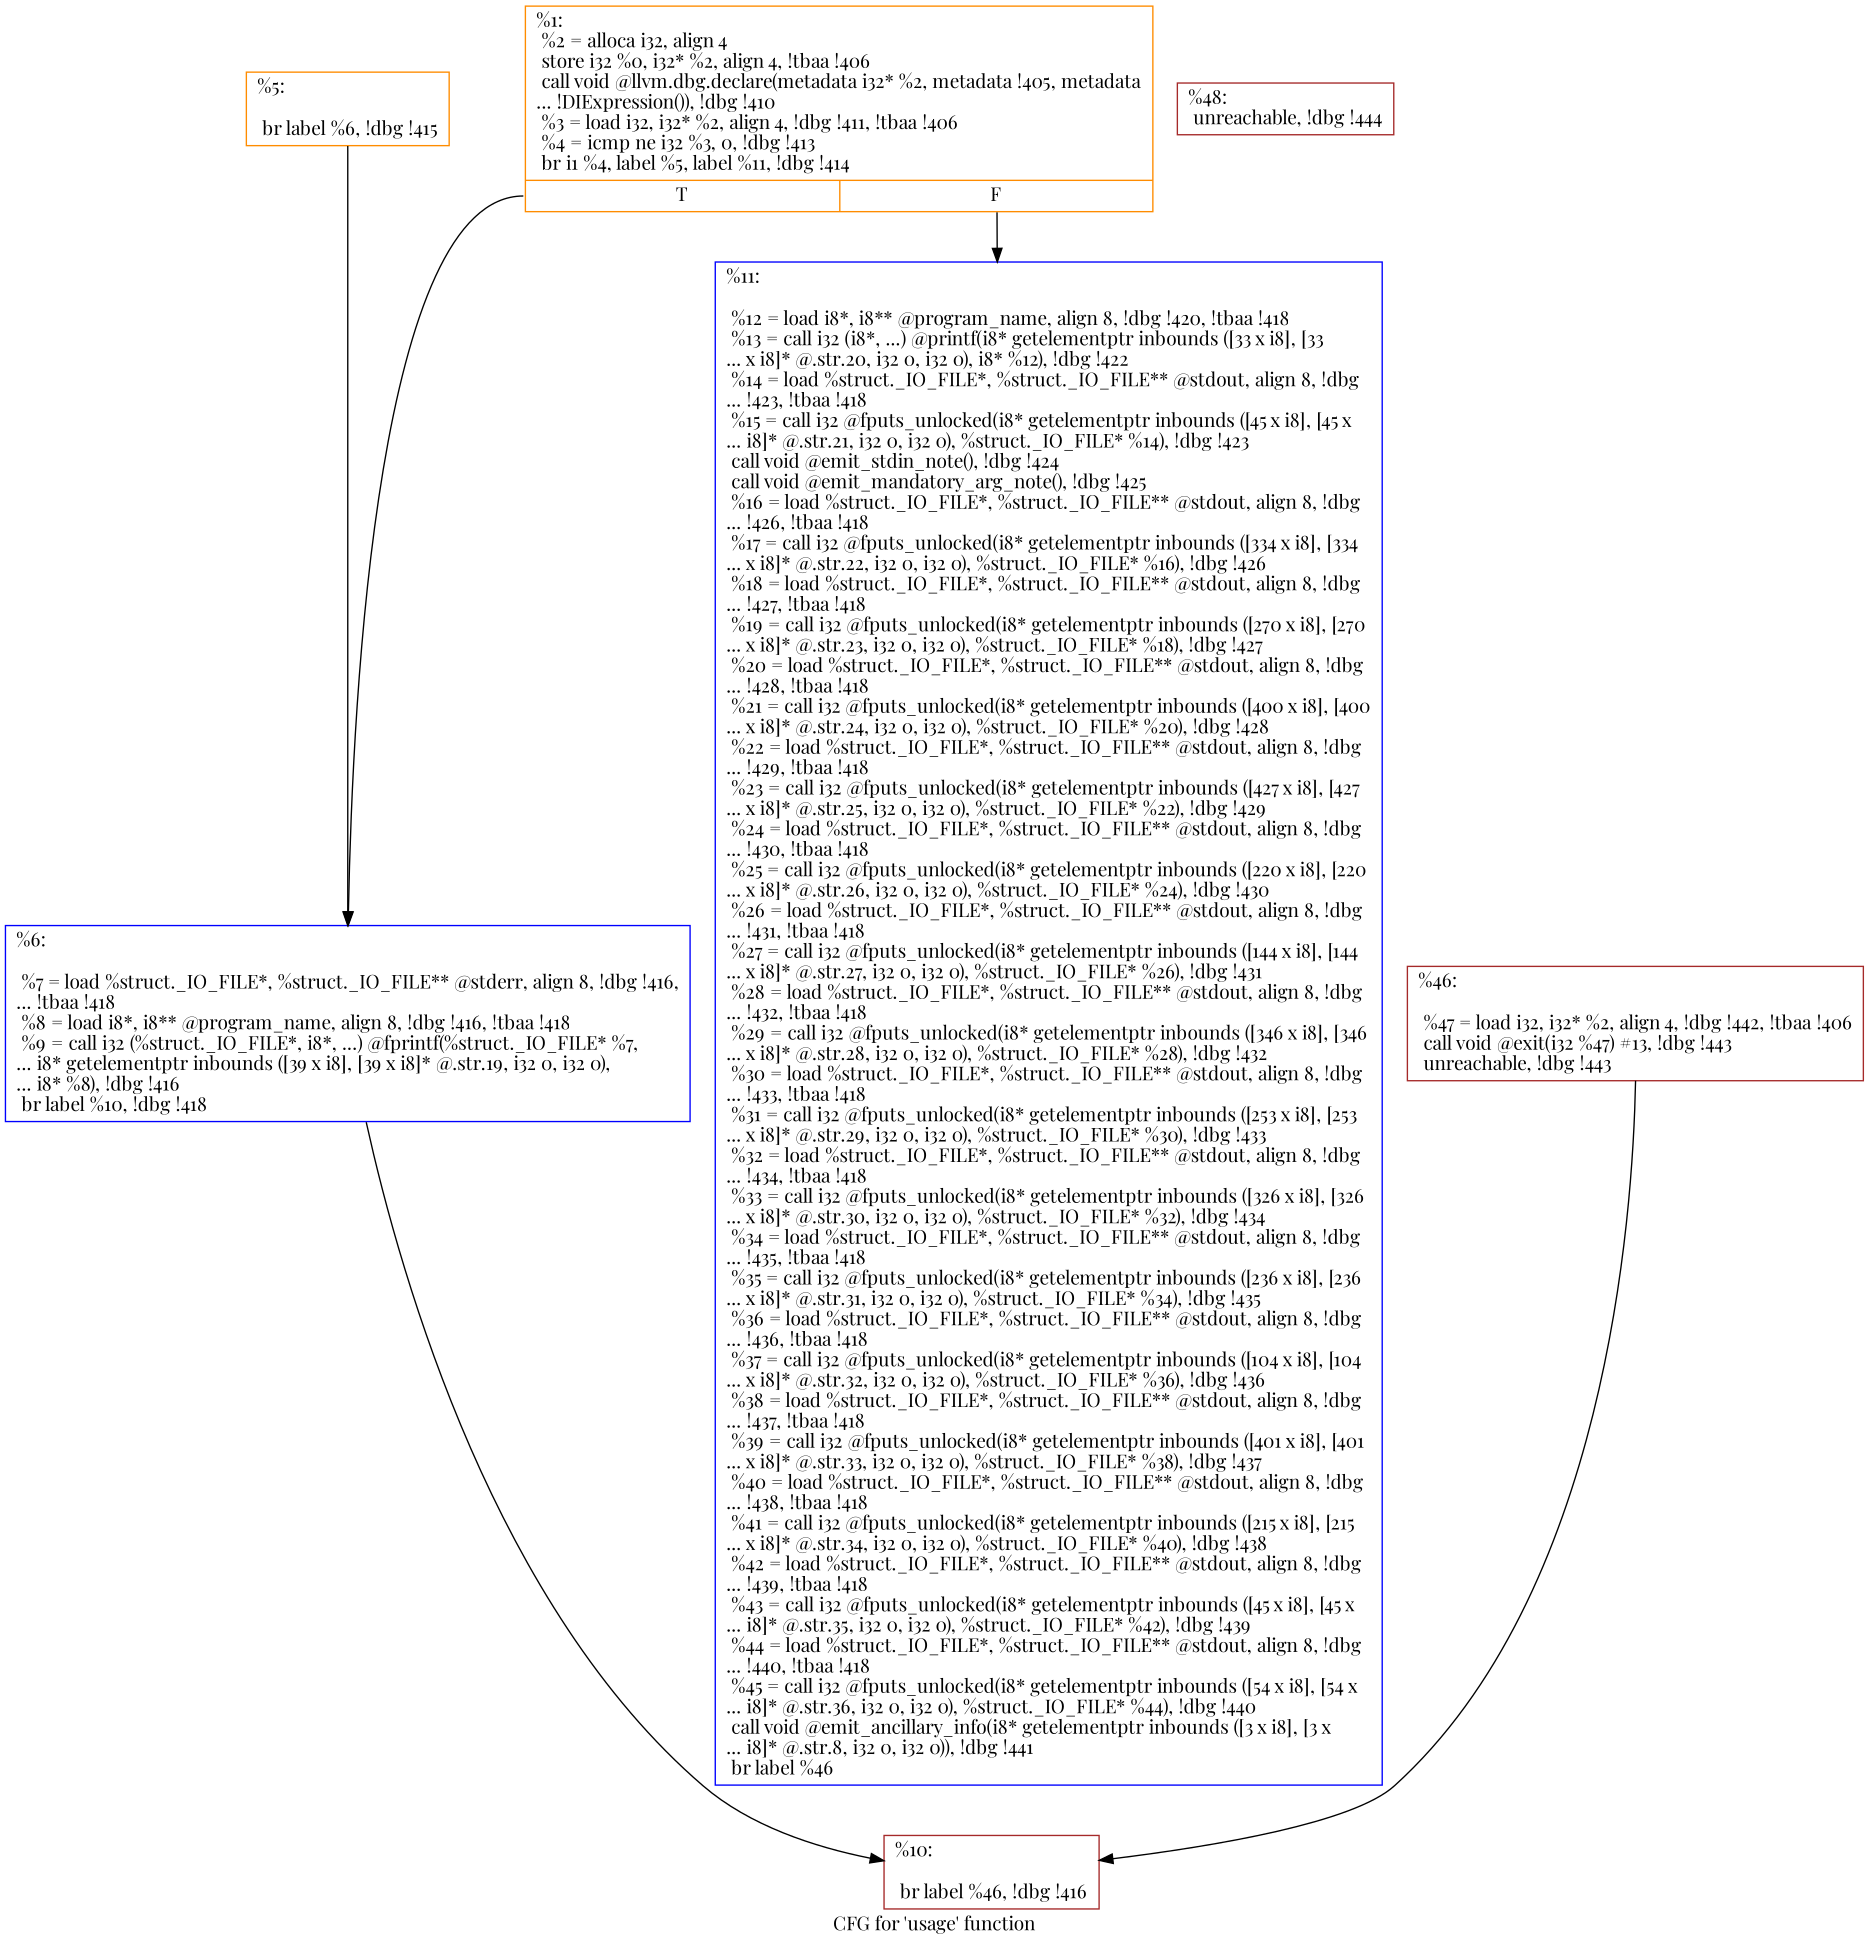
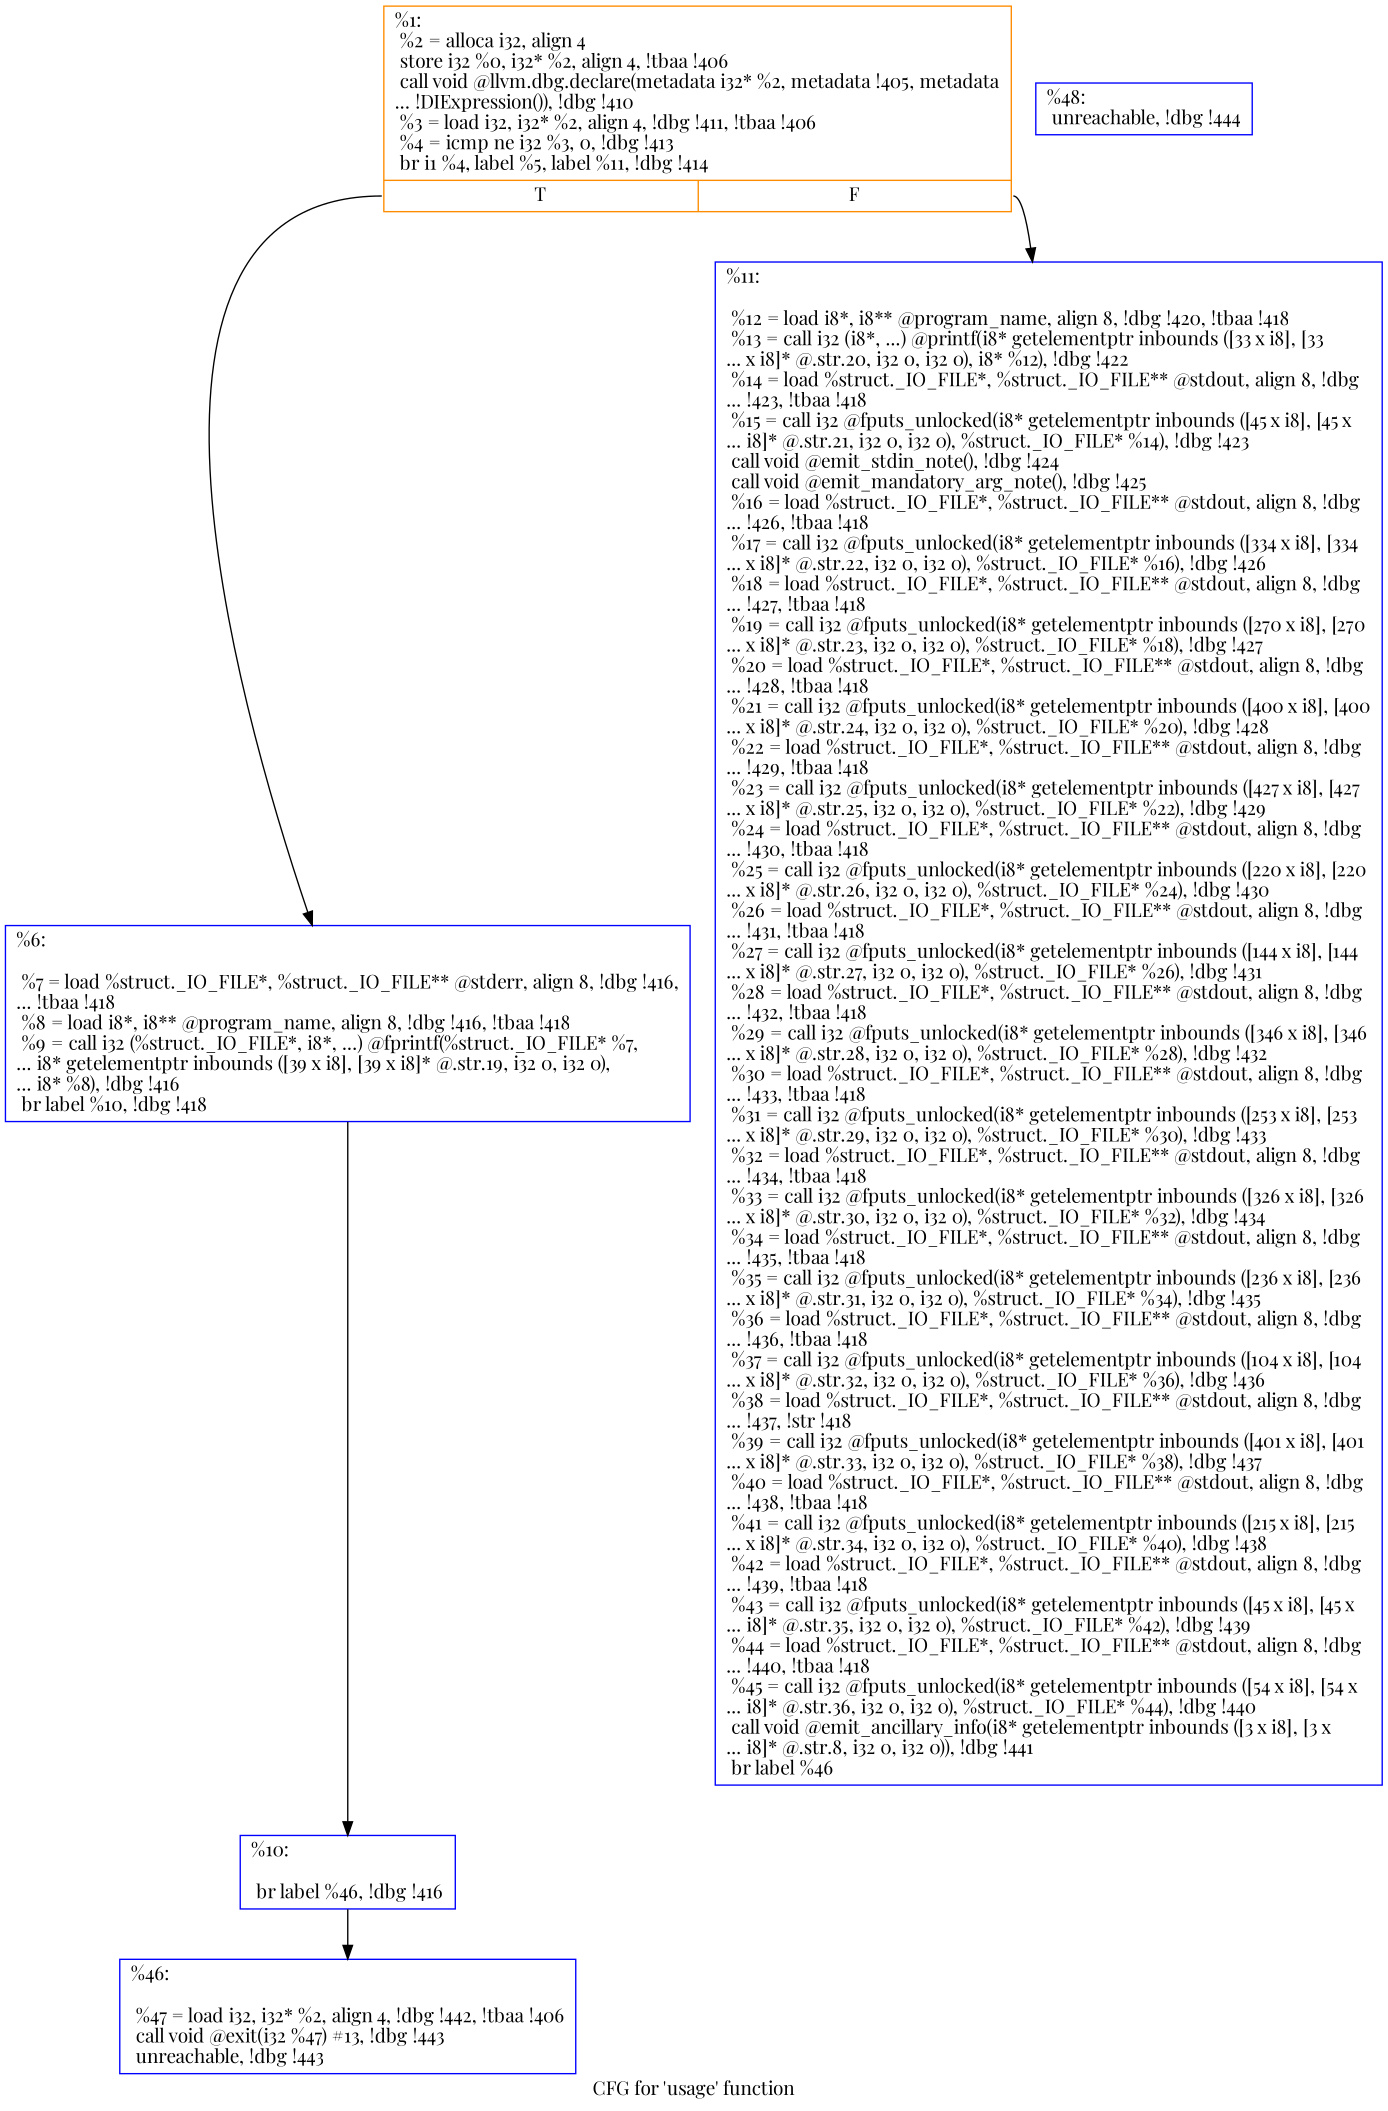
(348, 109) -> none
(1286, 109) -> (1144, 109)
(1635, 1024) -> (348, 2016)
(796, 1422) -> (789, 1422)
(1529, 1595) -> (348, 1927)
(992, 1872) -> (348, 1872)
